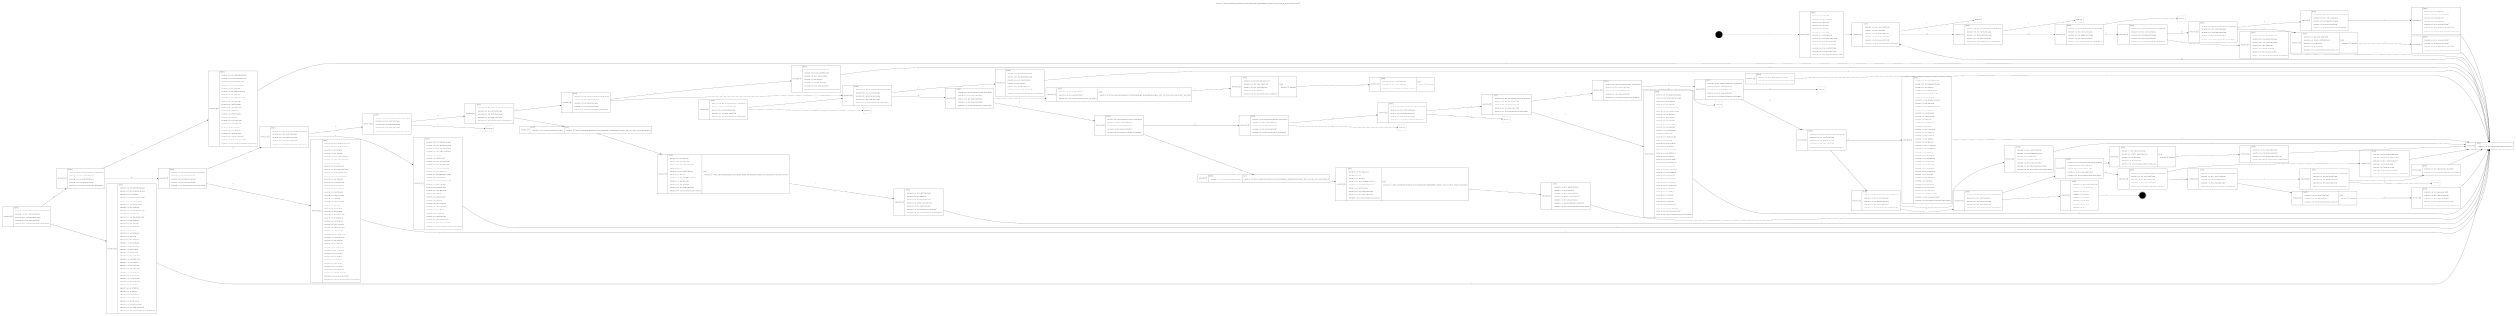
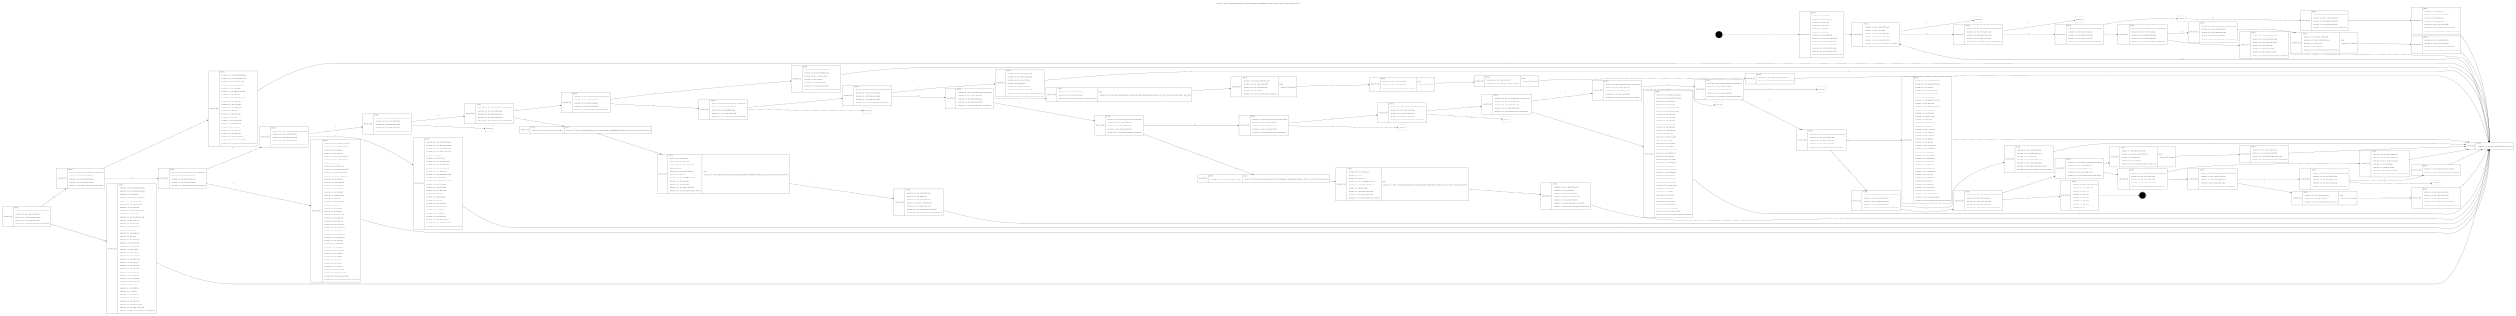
(2268, 24) -> (2243, 20)
none -> (1506, 81)
(726, 97) -> (654, 106)
